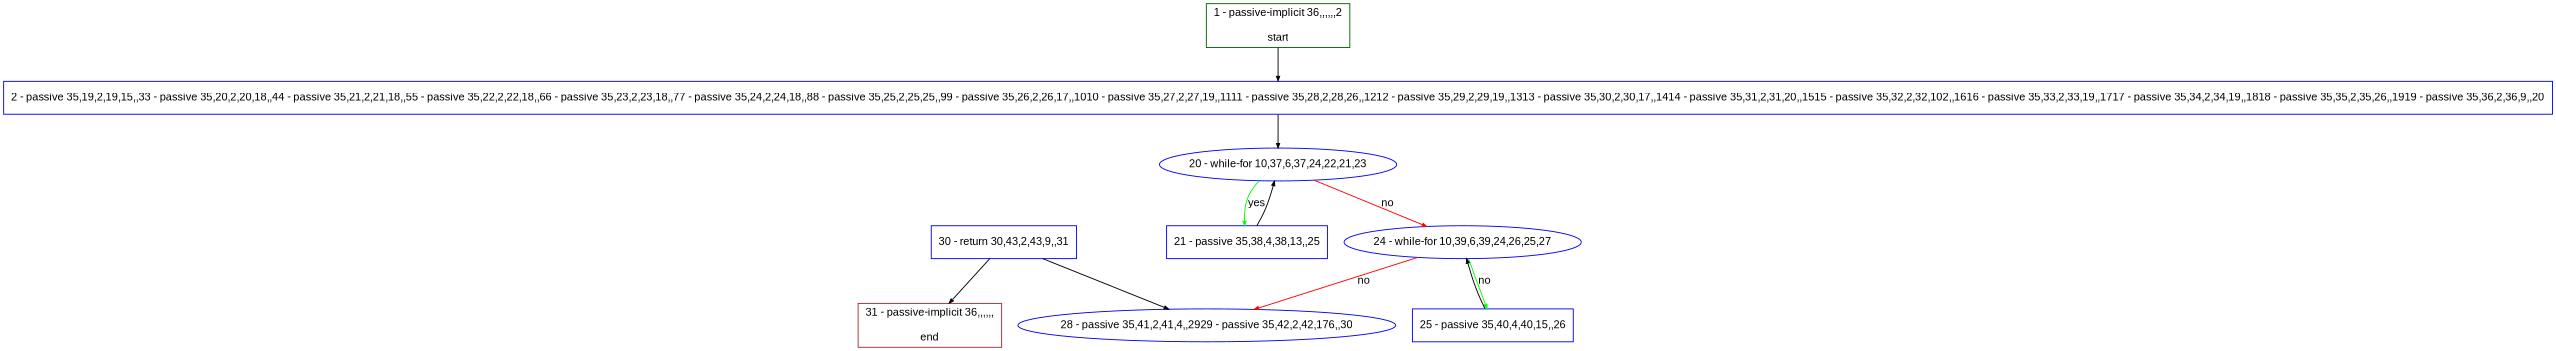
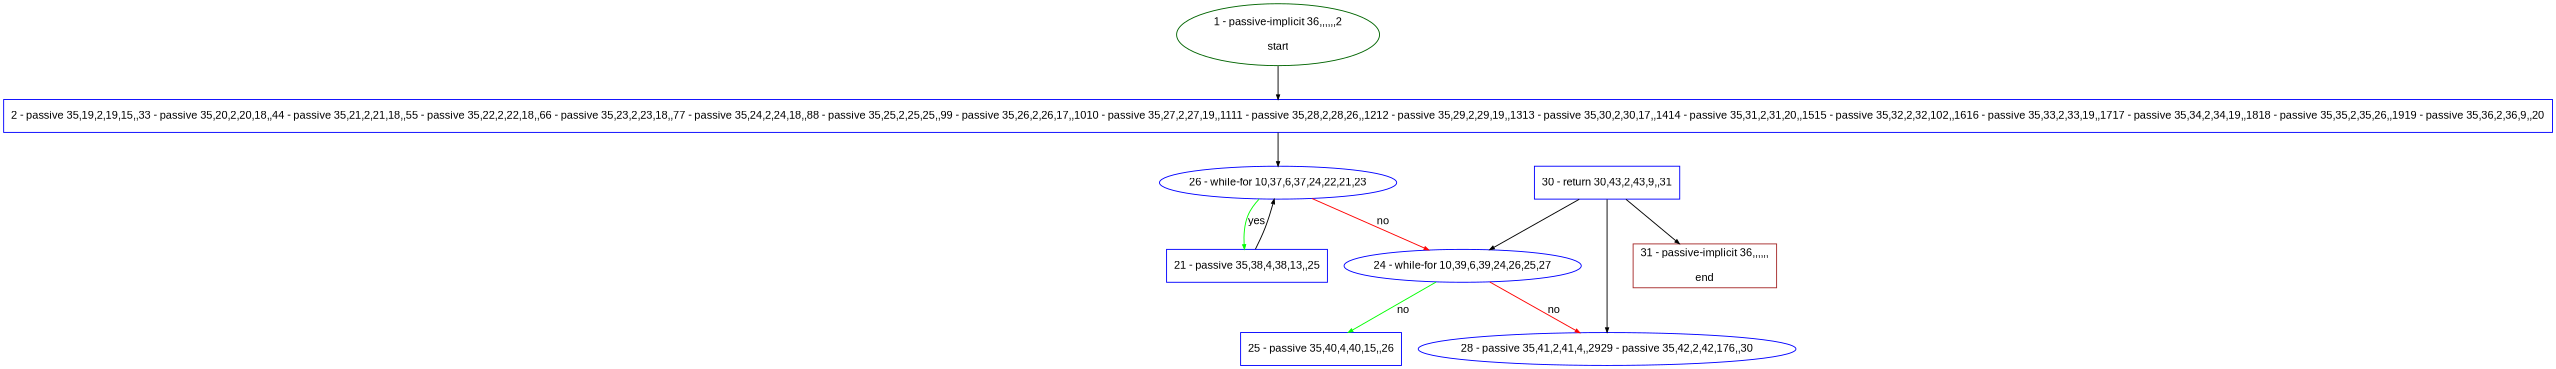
(1278, 26) -> (1278, 35)
(1278, 164) -> (1278, 183)
(1475, 286) -> (1536, 223)
